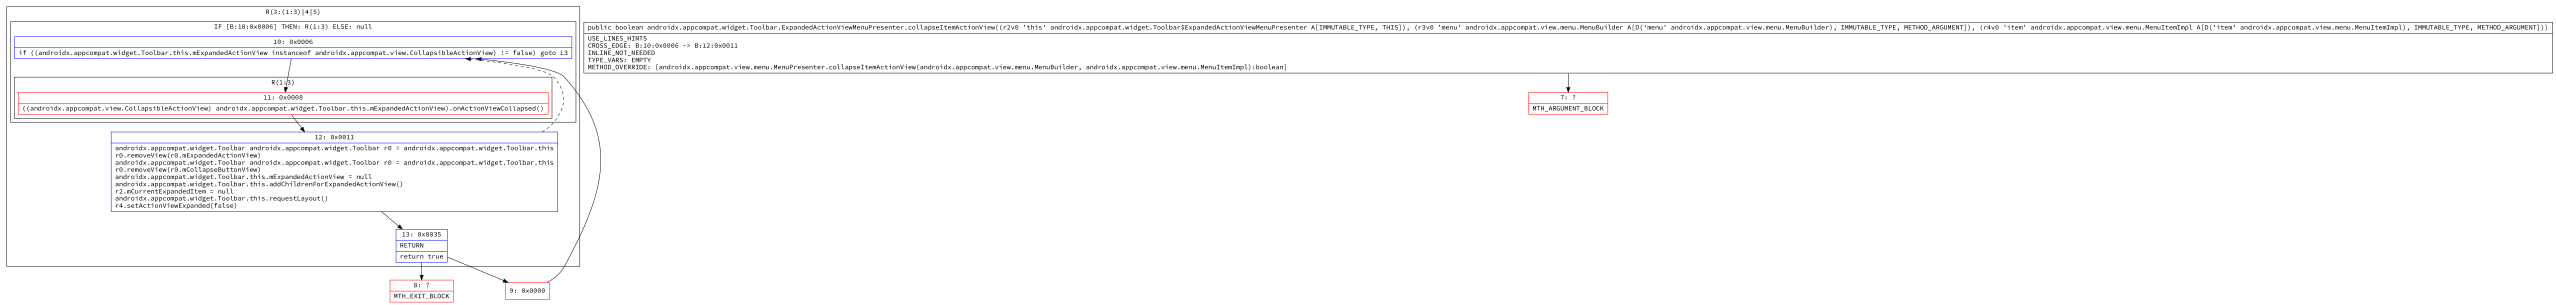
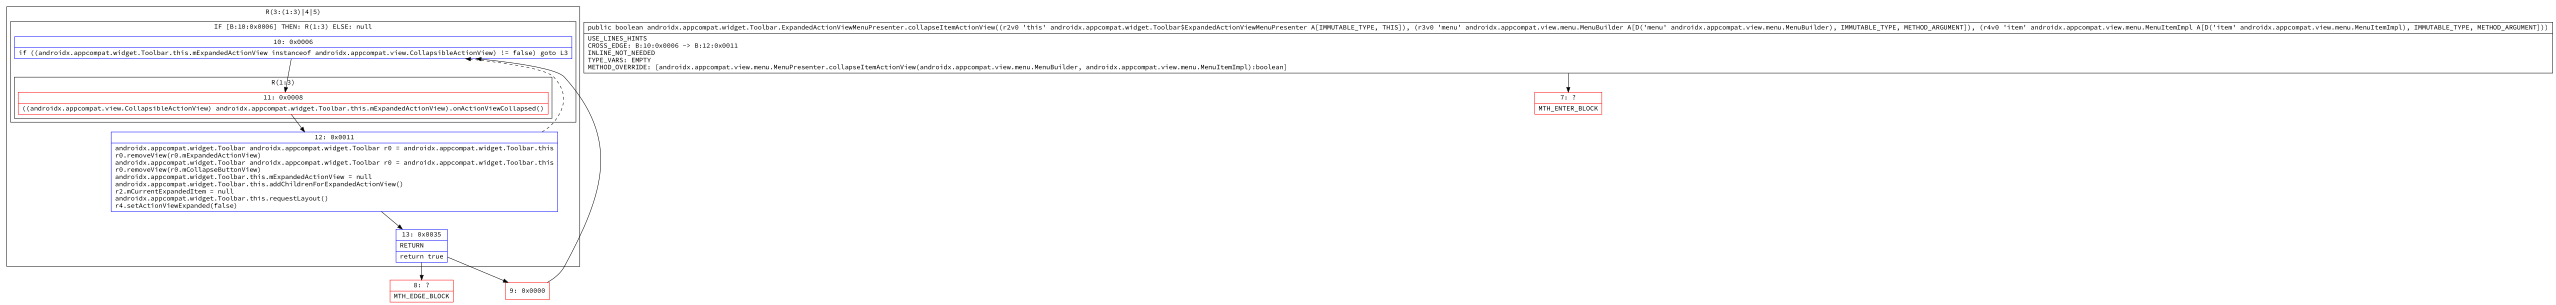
(1568, 109) -> (1568, 109)
(422, 296) -> (422, 296)
